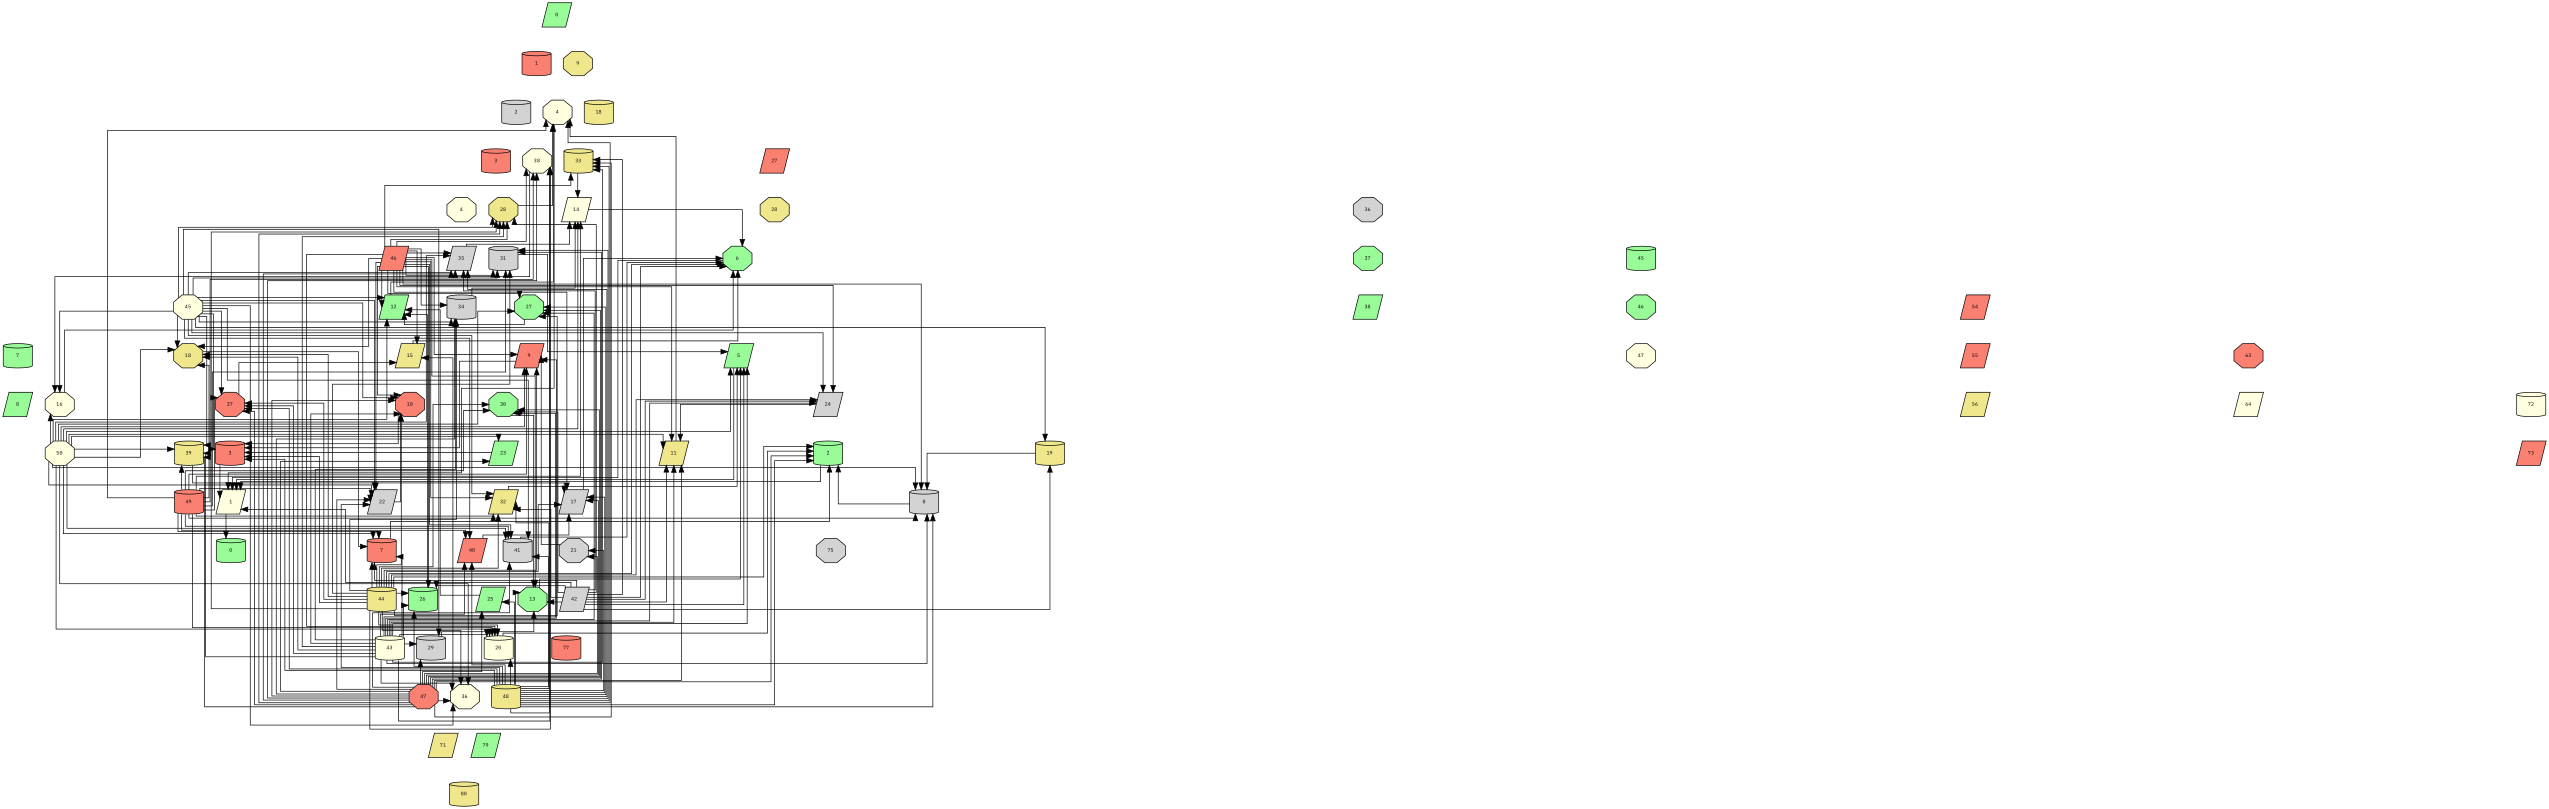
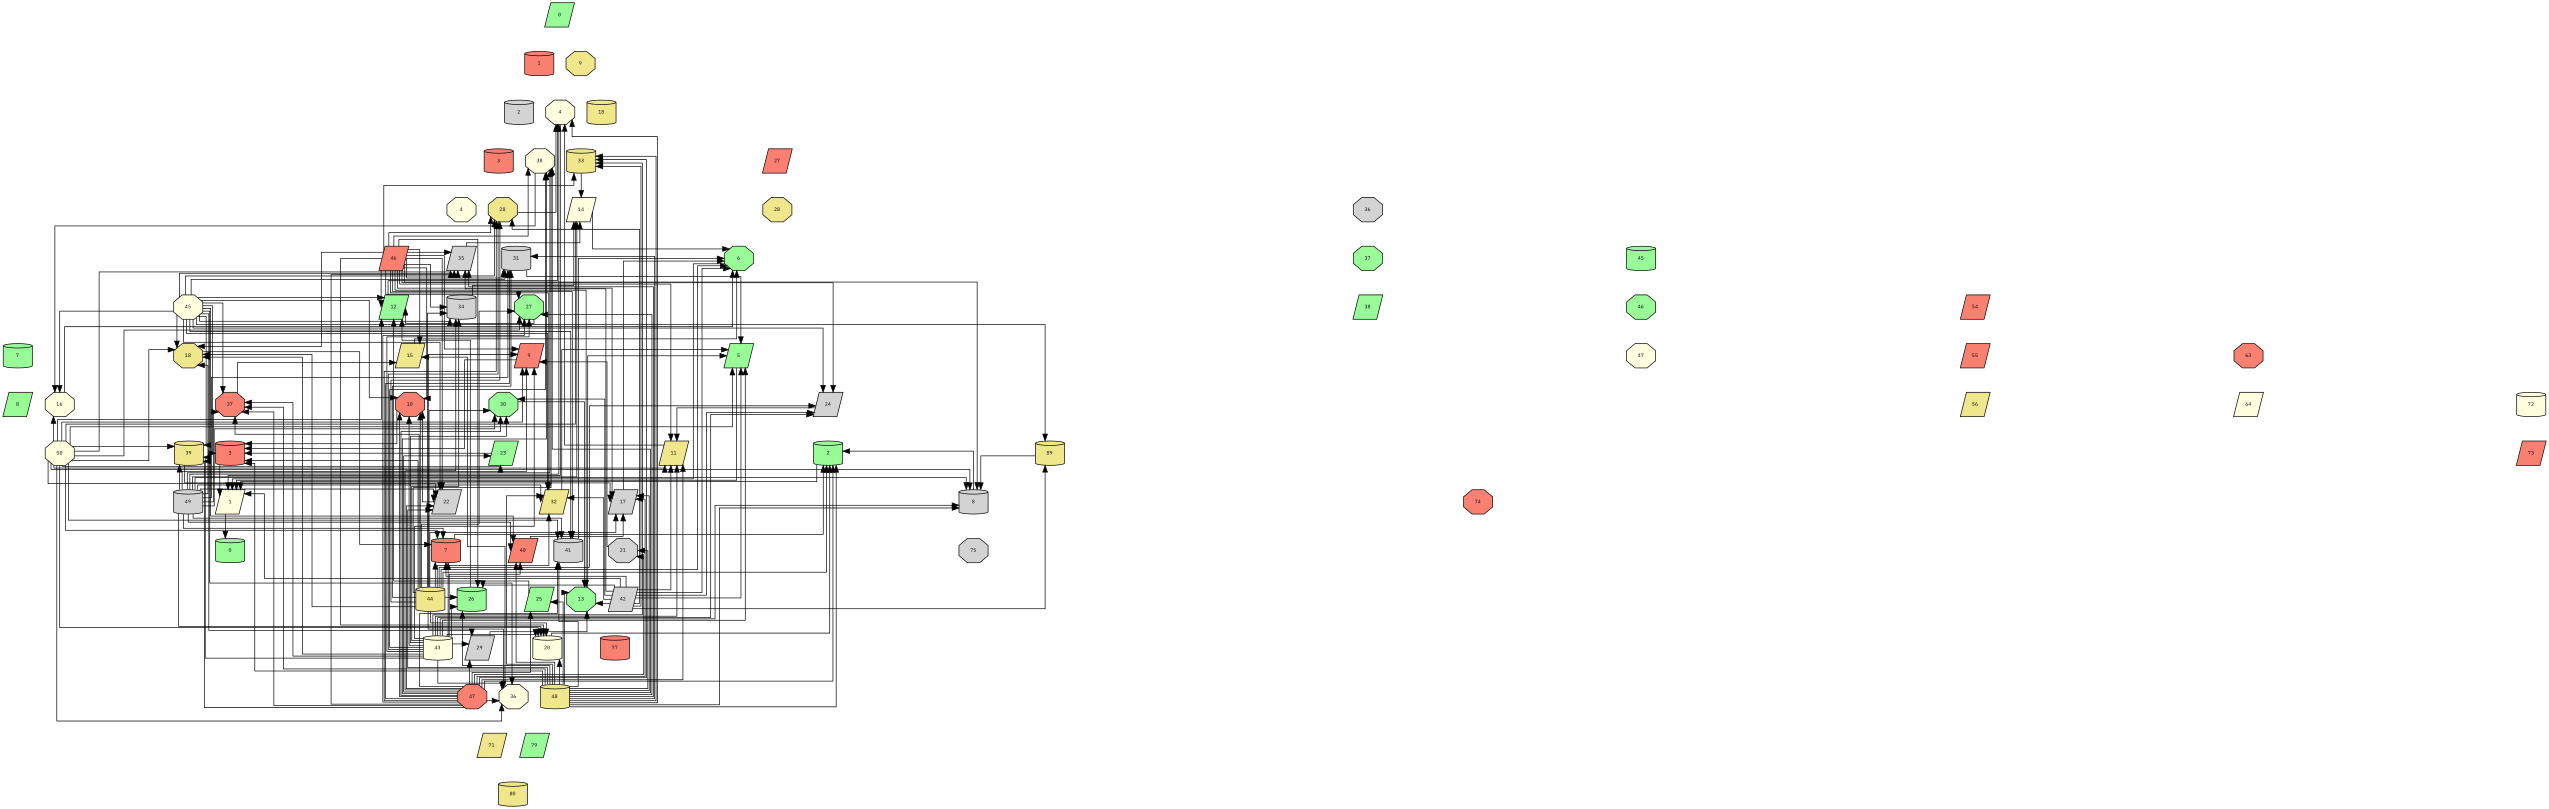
(1050, 453) -> (1050, 453)
(189, 502) -> (188, 502)
none -> (1478, 502)
(431, 648) -> (480, 648)
